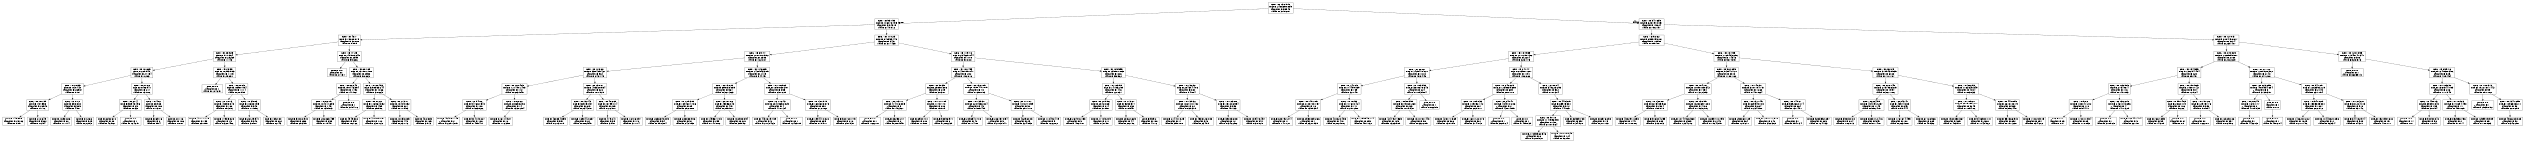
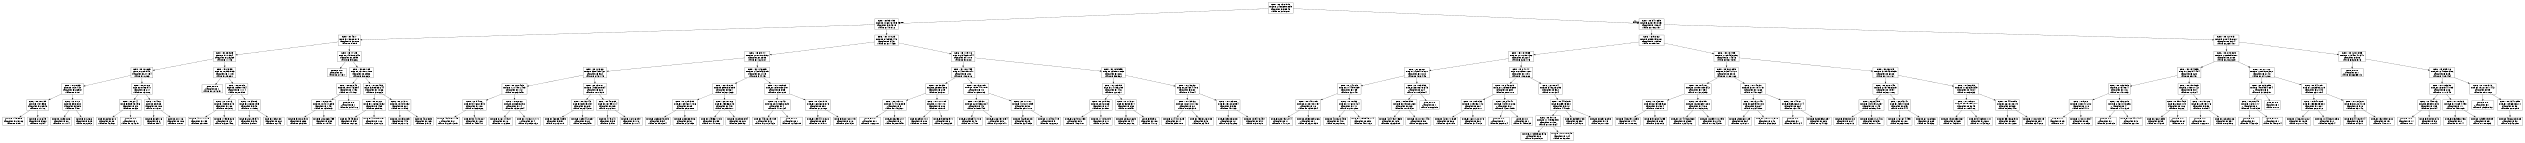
(2273, 112) -> (2262, 113)
none -> (528, 121)
